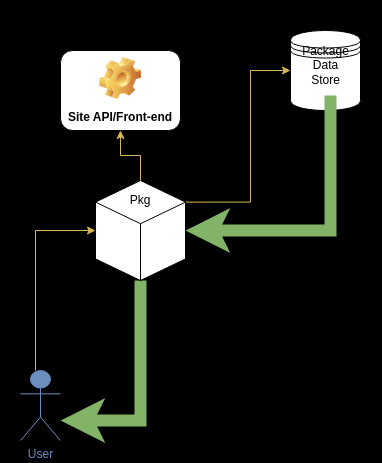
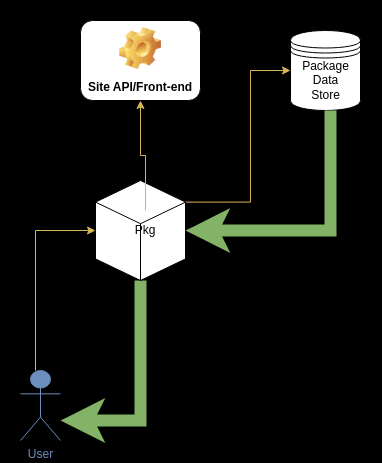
(326, 66) -> (326, 81)
(121, 91) -> (141, 61)
(141, 201) -> (146, 231)
